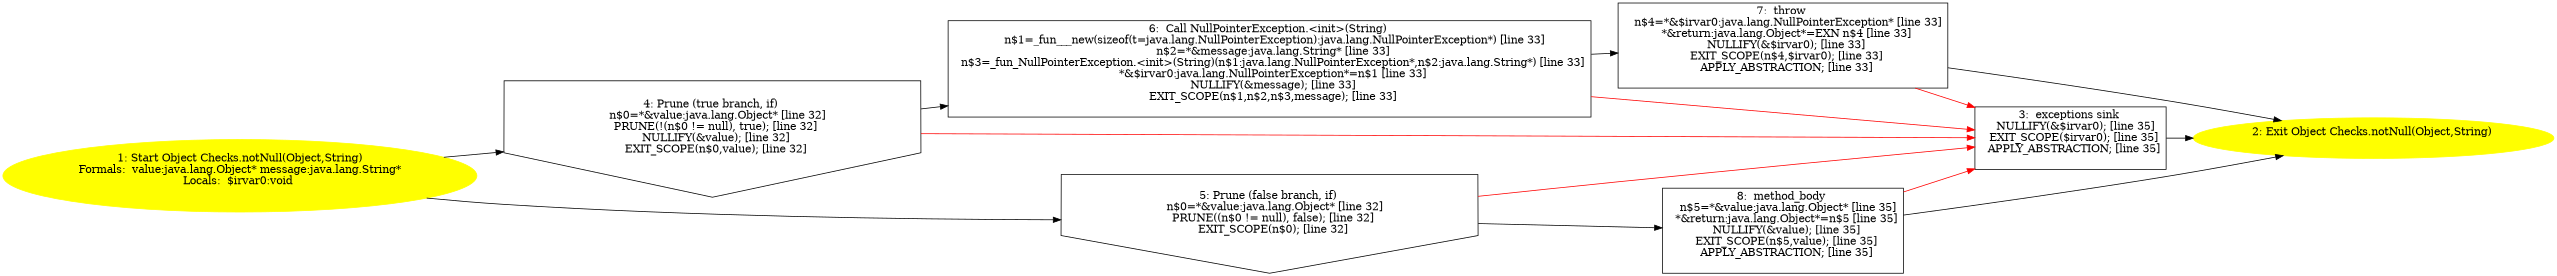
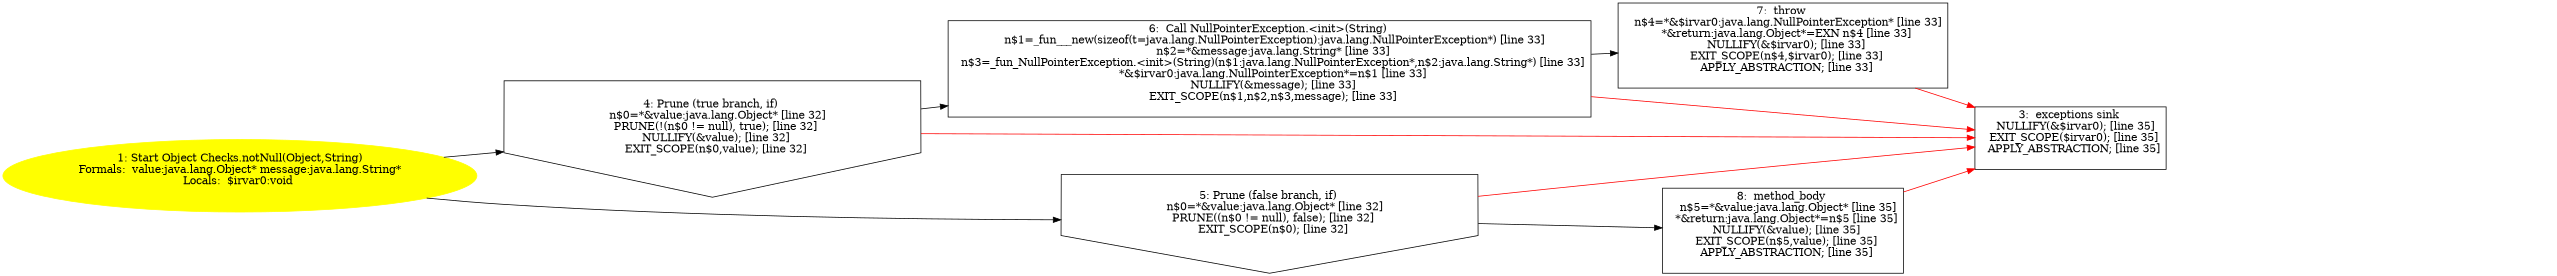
(2374, 138) -> none
